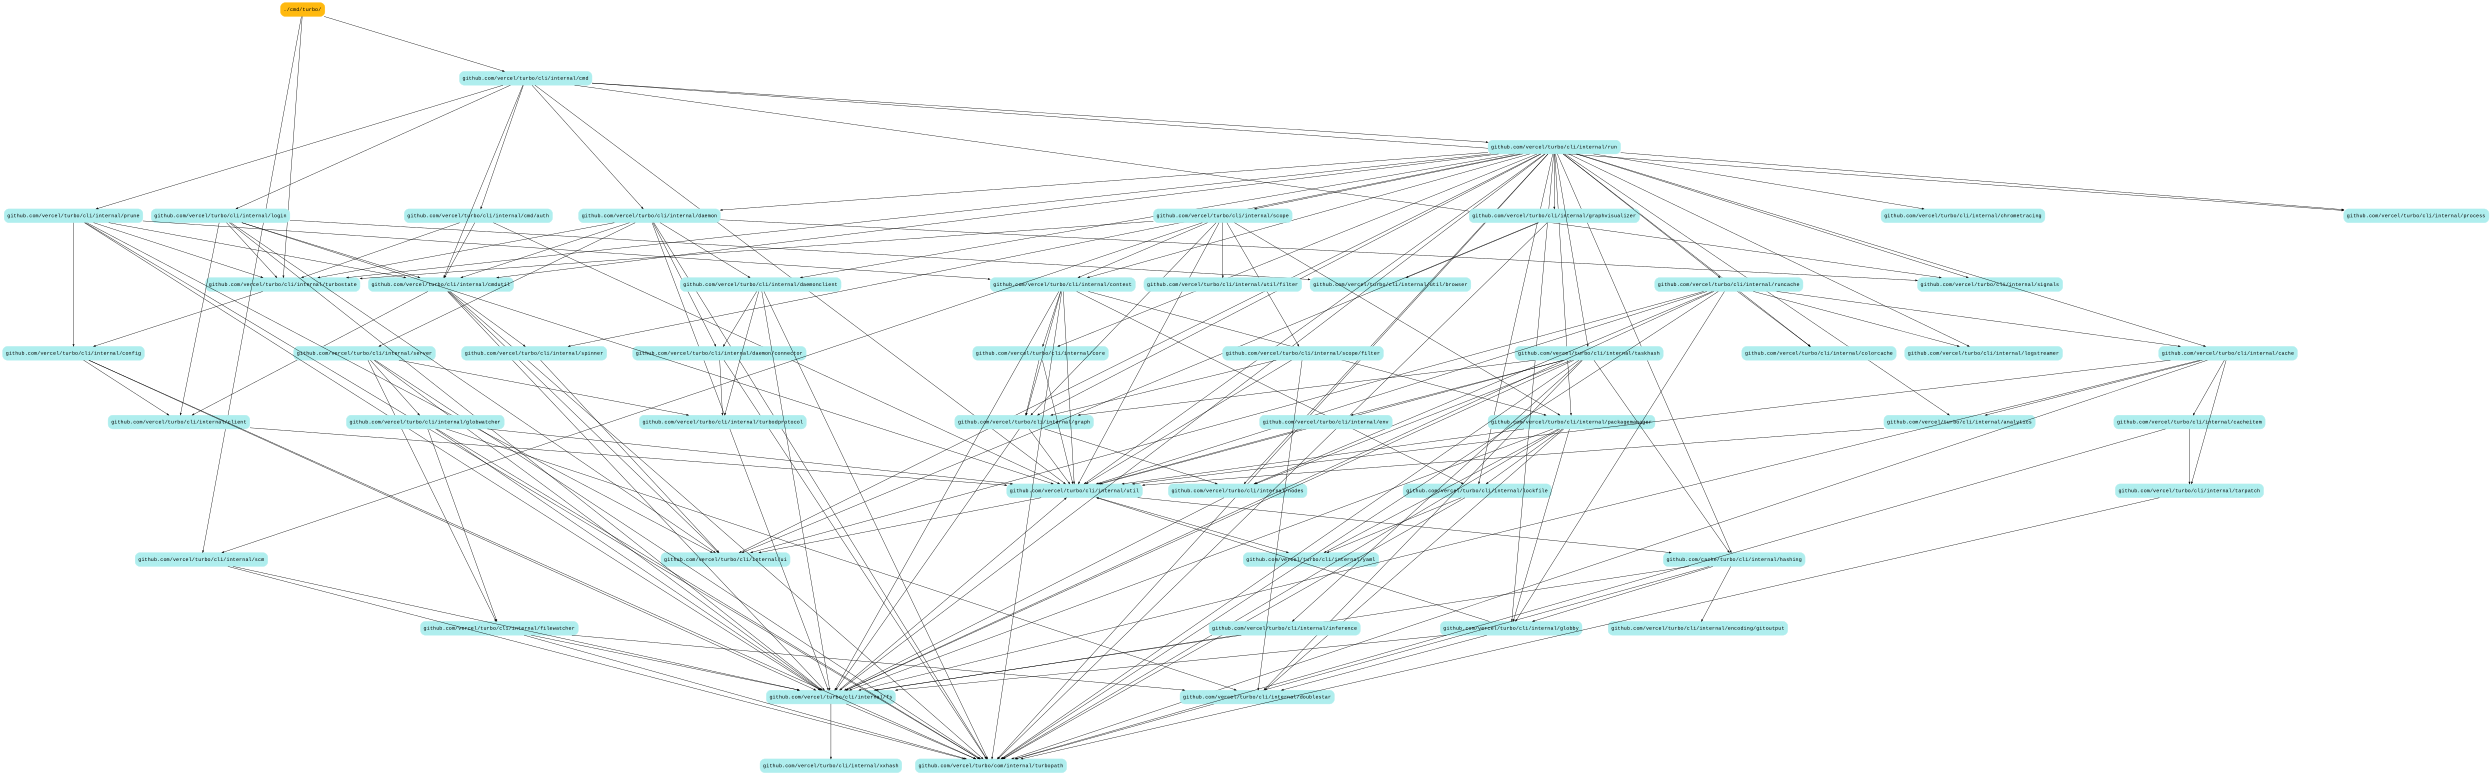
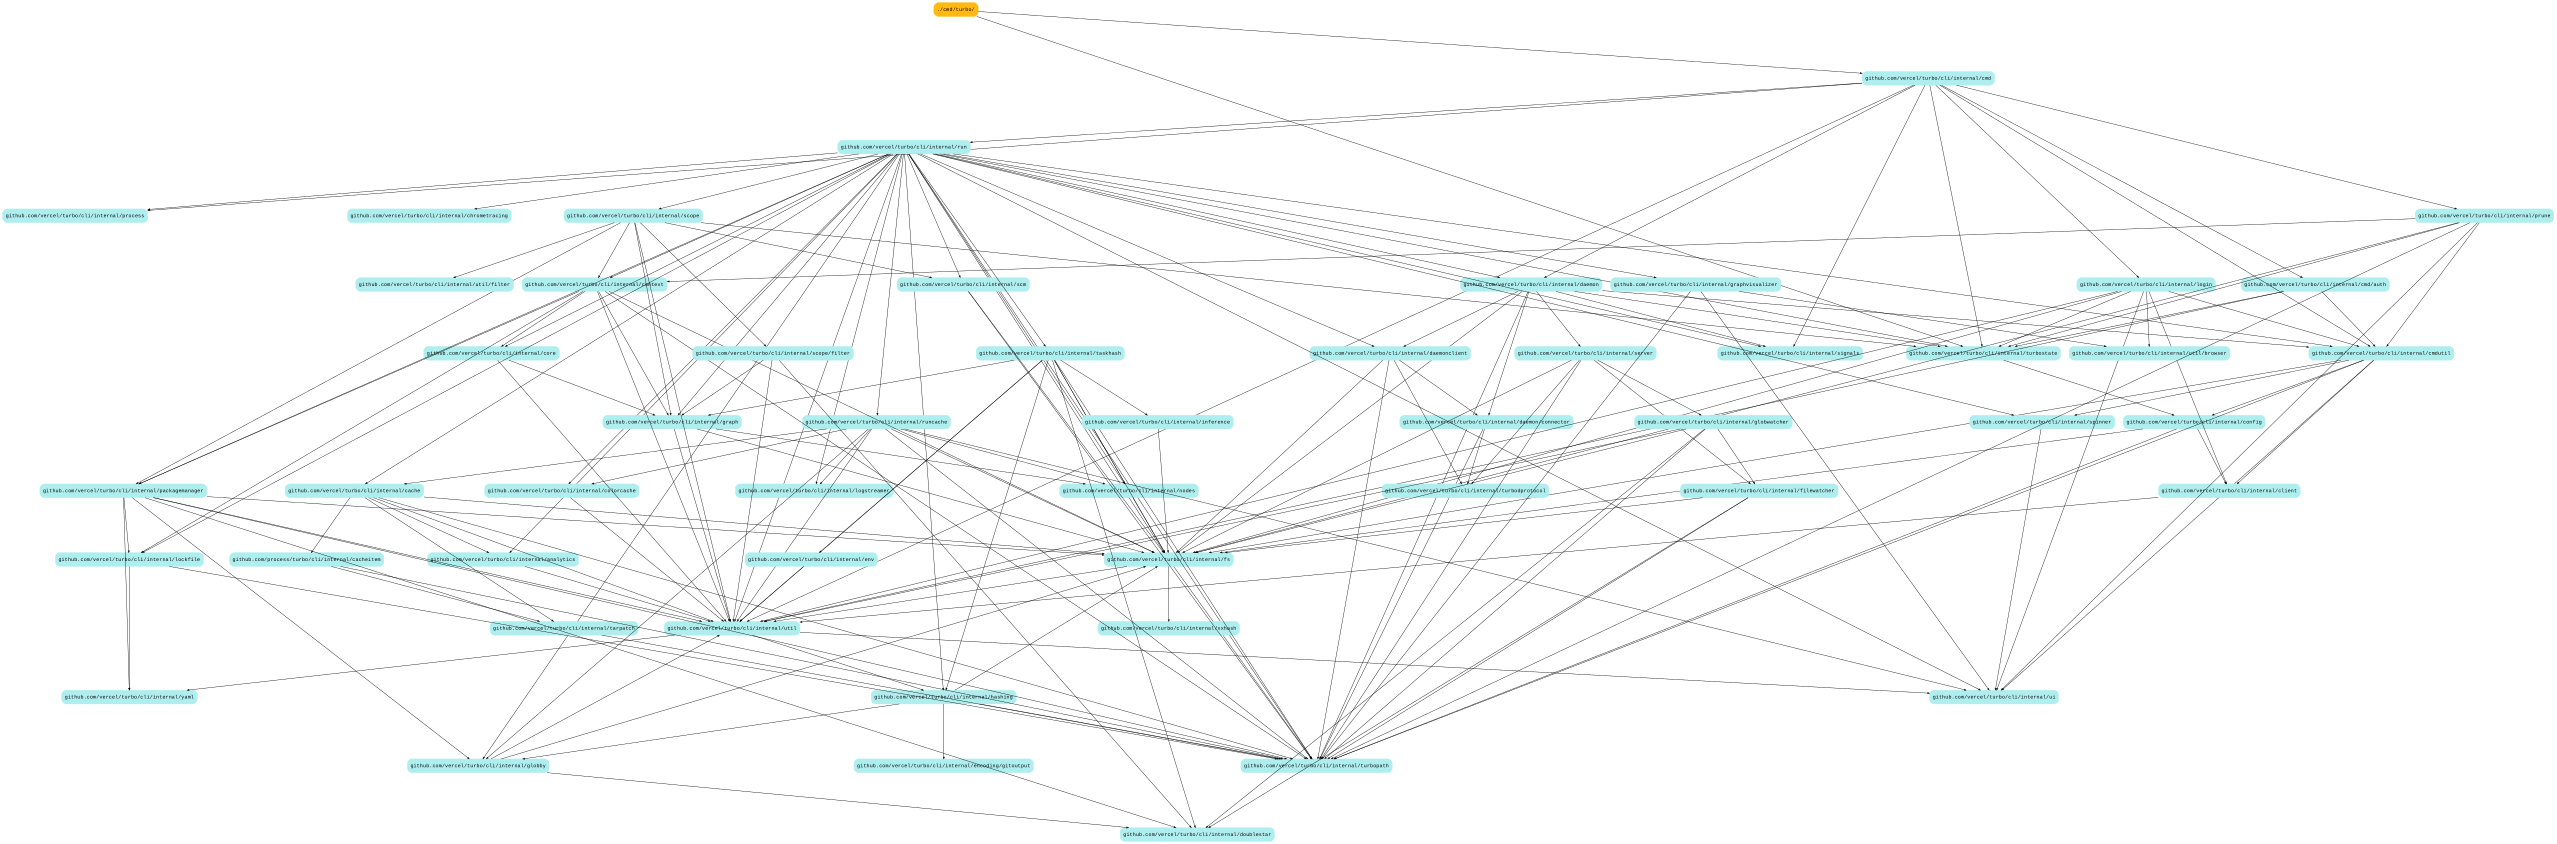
none -> (1956, 215)
(74, 284) -> (2263, 397)
(252, 284) -> (933, 215)
(2189, 422) -> (307, 560)
none -> (646, 559)
(1734, 560) -> (944, 697)
(991, 766) -> (1317, 766)
